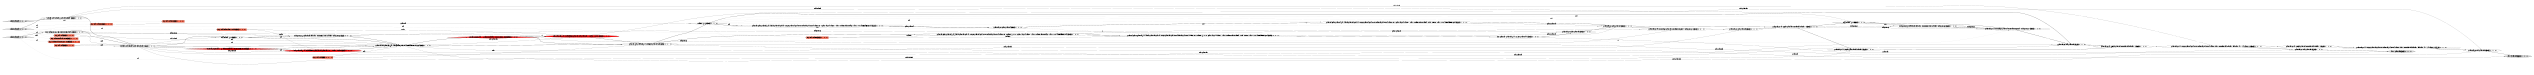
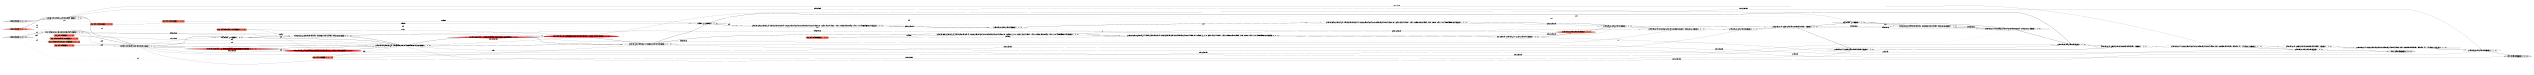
none -> (441, 21)
(403, 23) -> (403, 23)
(18, 29) -> (18, 29)
(1576, 32) -> (1576, 32)
